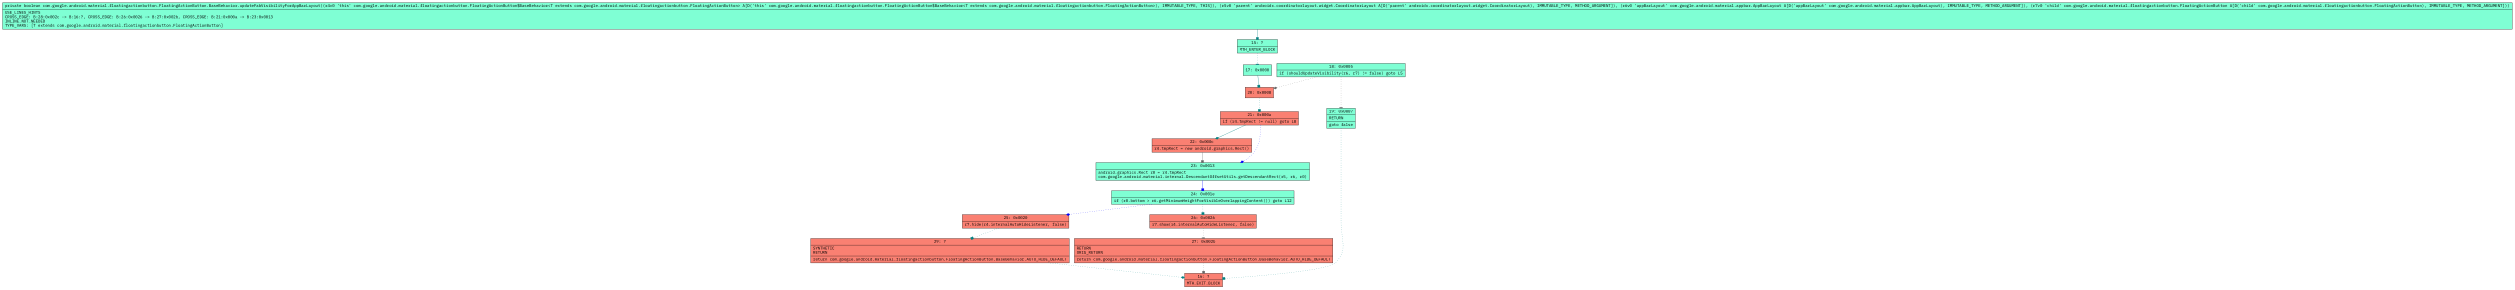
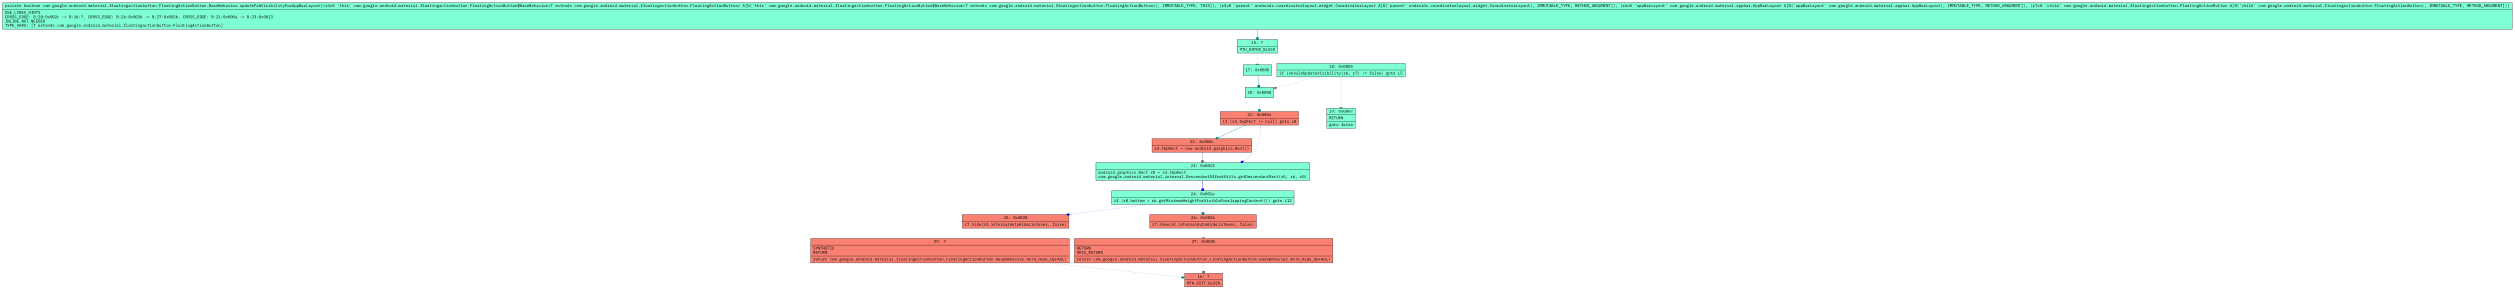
(1259, 93) -> (1259, 93)
(986, 233) -> none
(1342, 252) -> none
